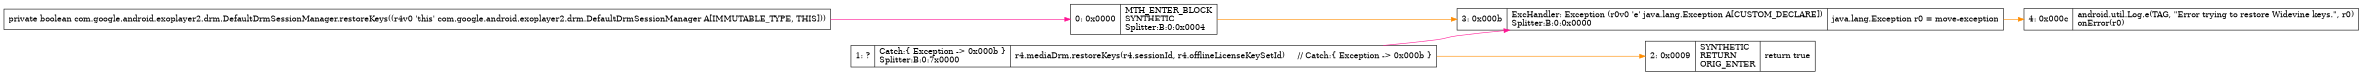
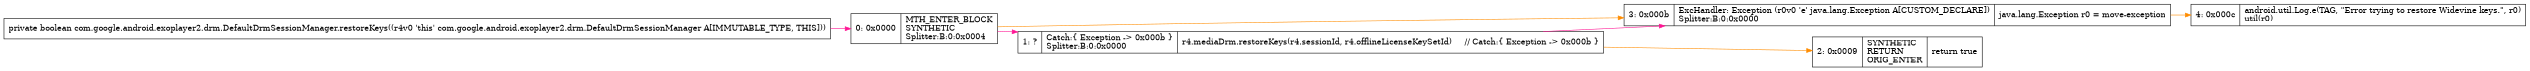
(2101, 23) -> (2259, 19)
none -> (1005, 32)
(920, 60) -> (1087, 46)
